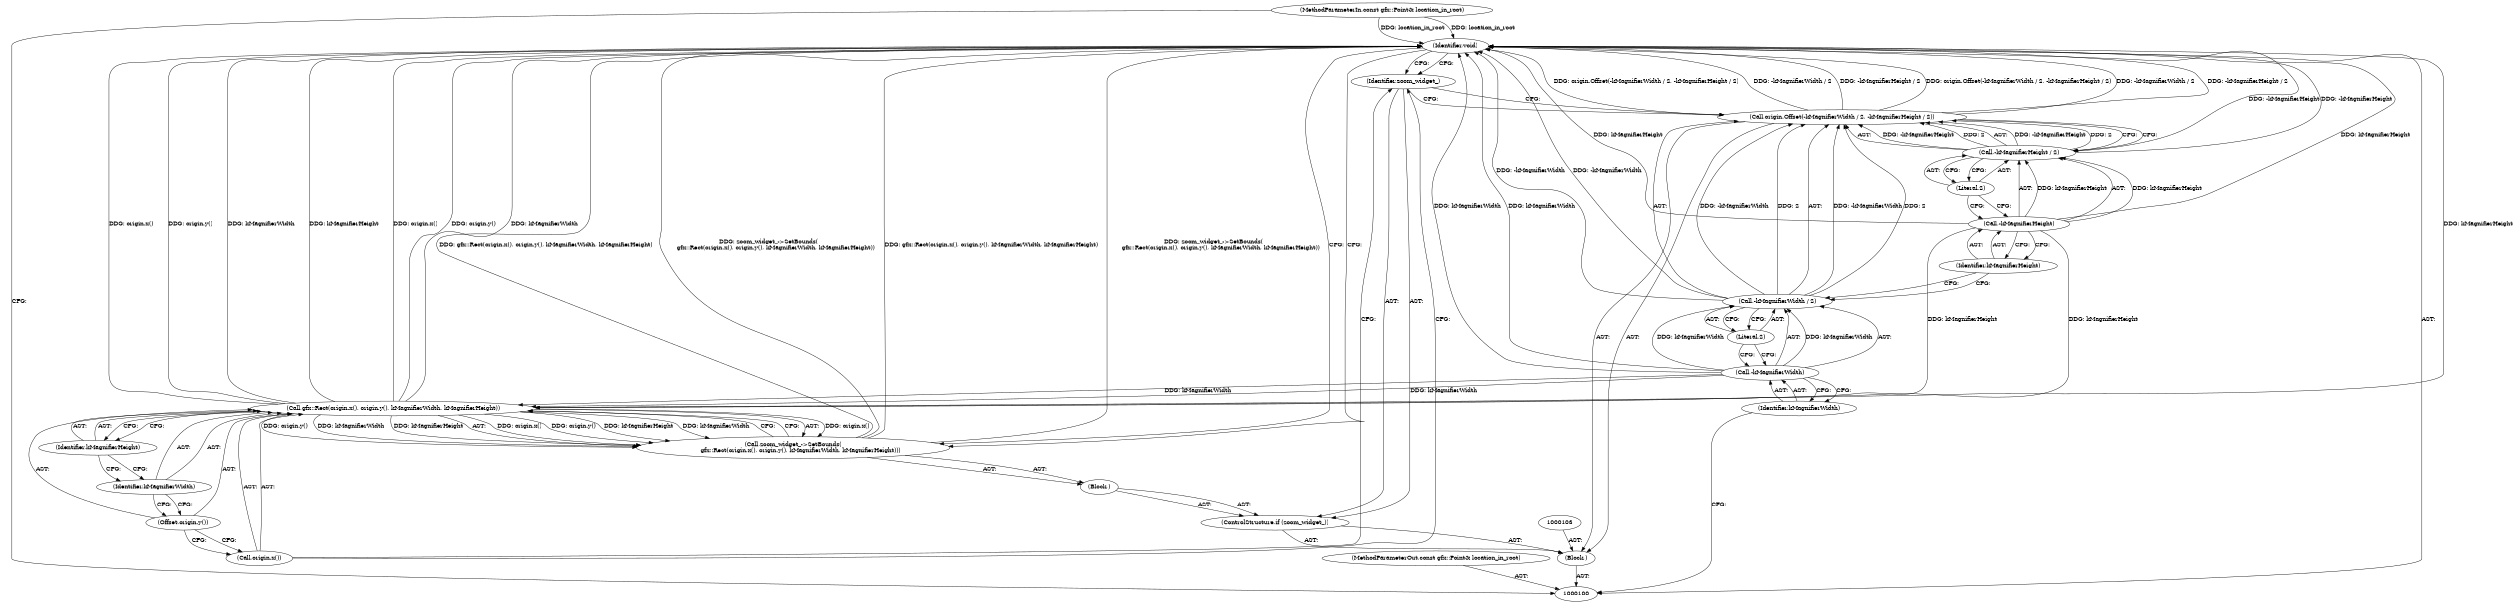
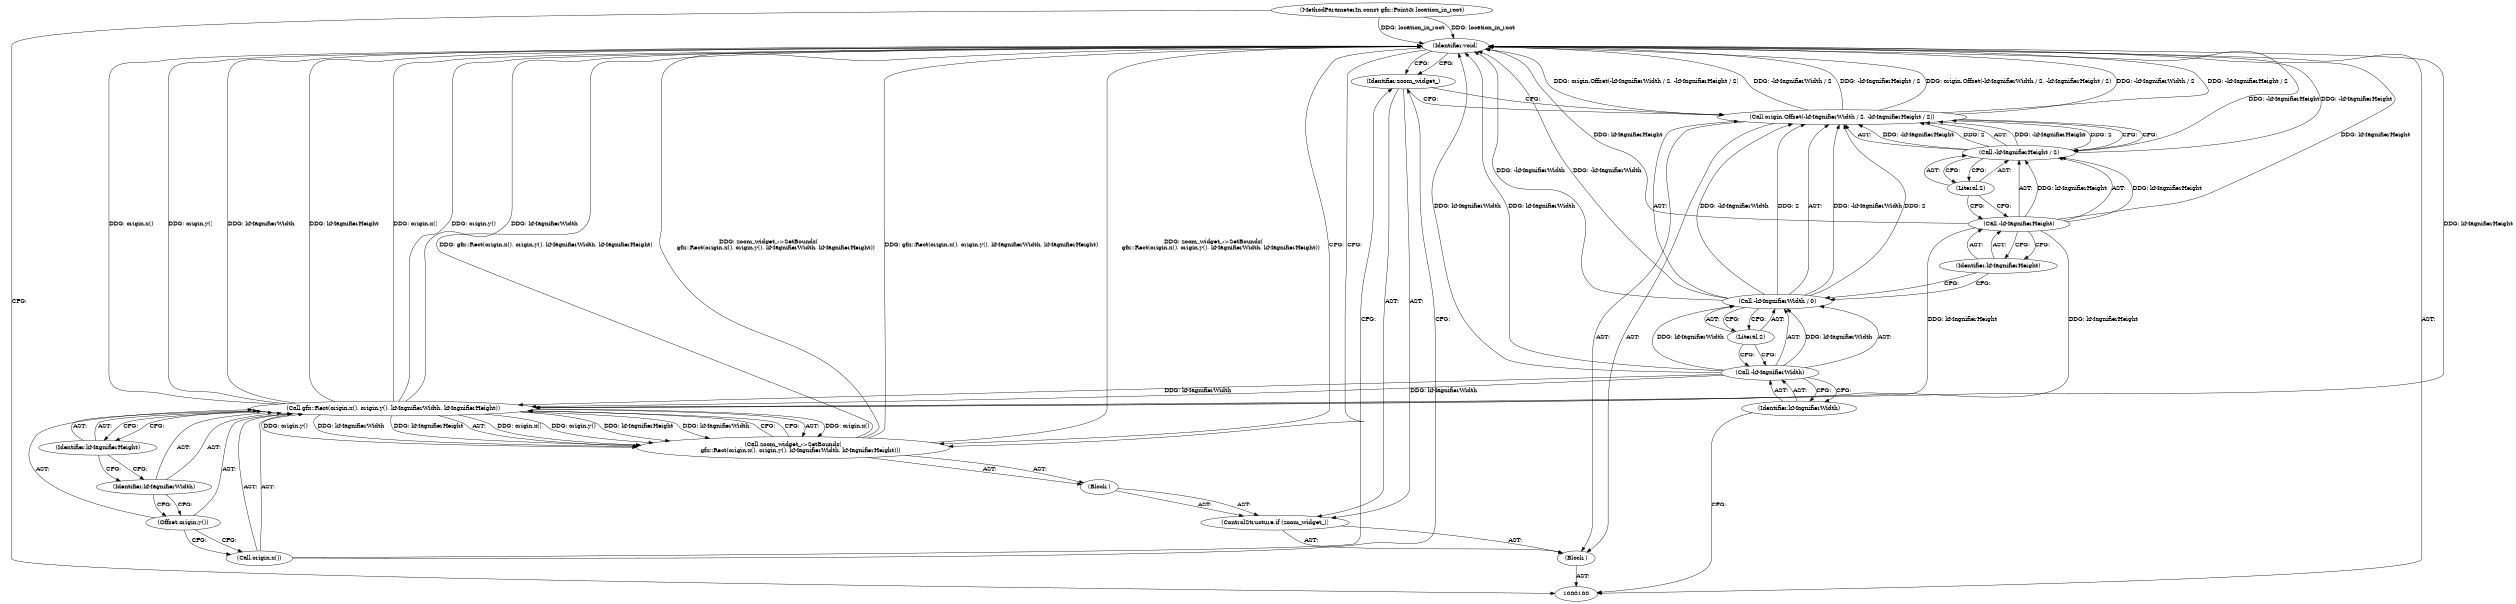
(1777, 302) -> (1777, 302)
(1560, 523) -> none
(1436, 558) -> none
